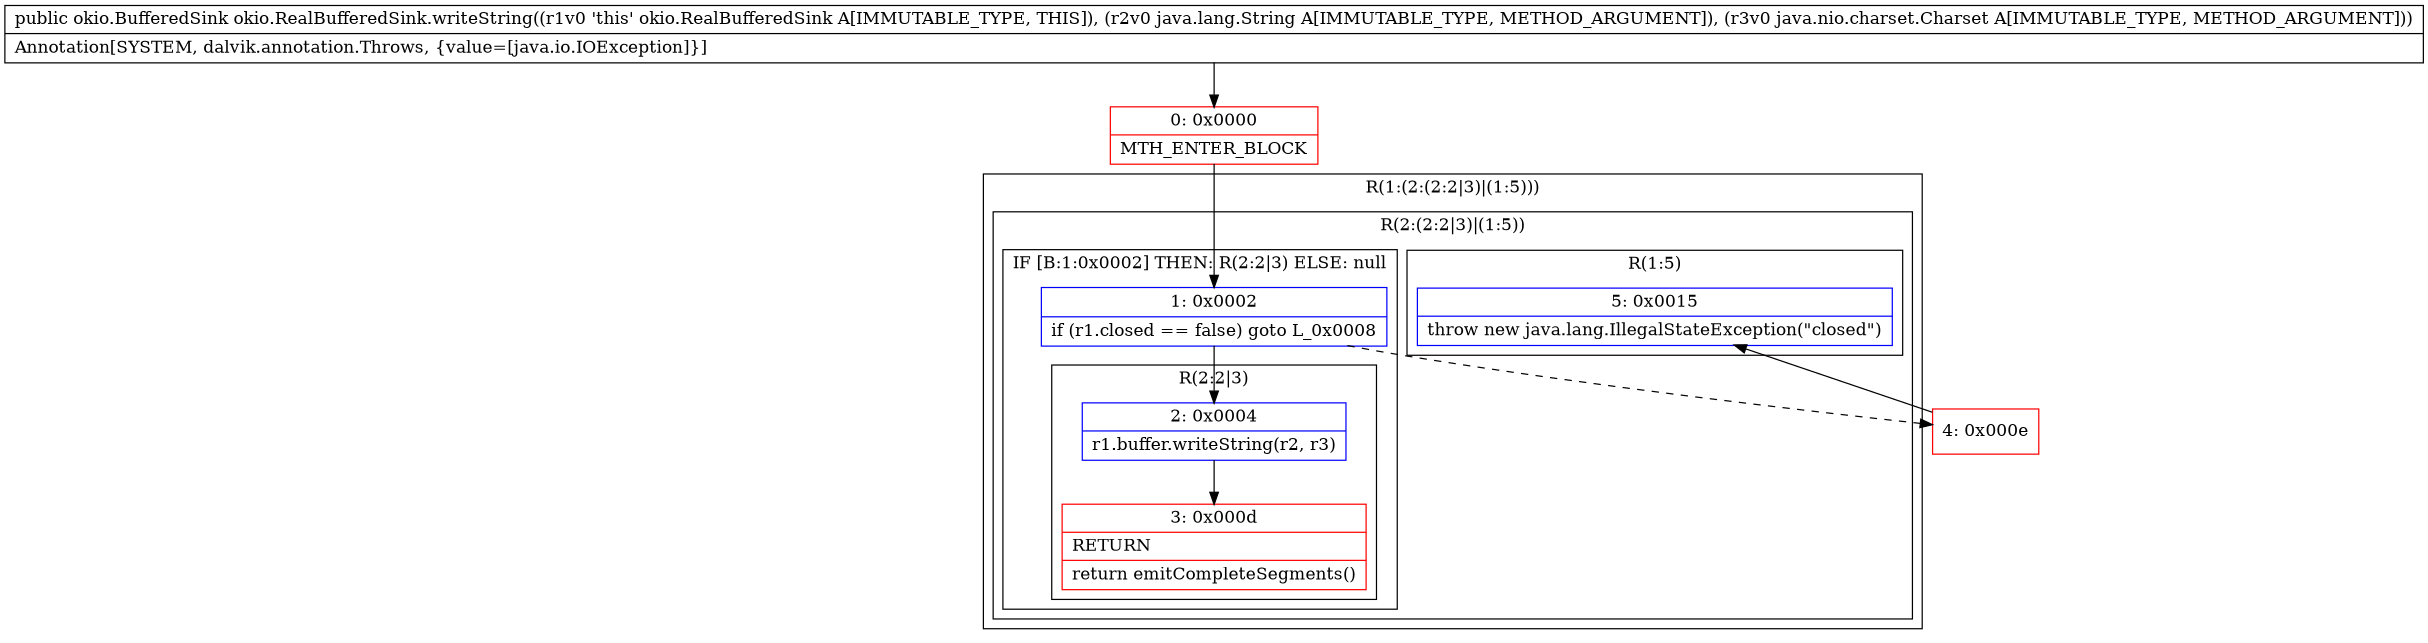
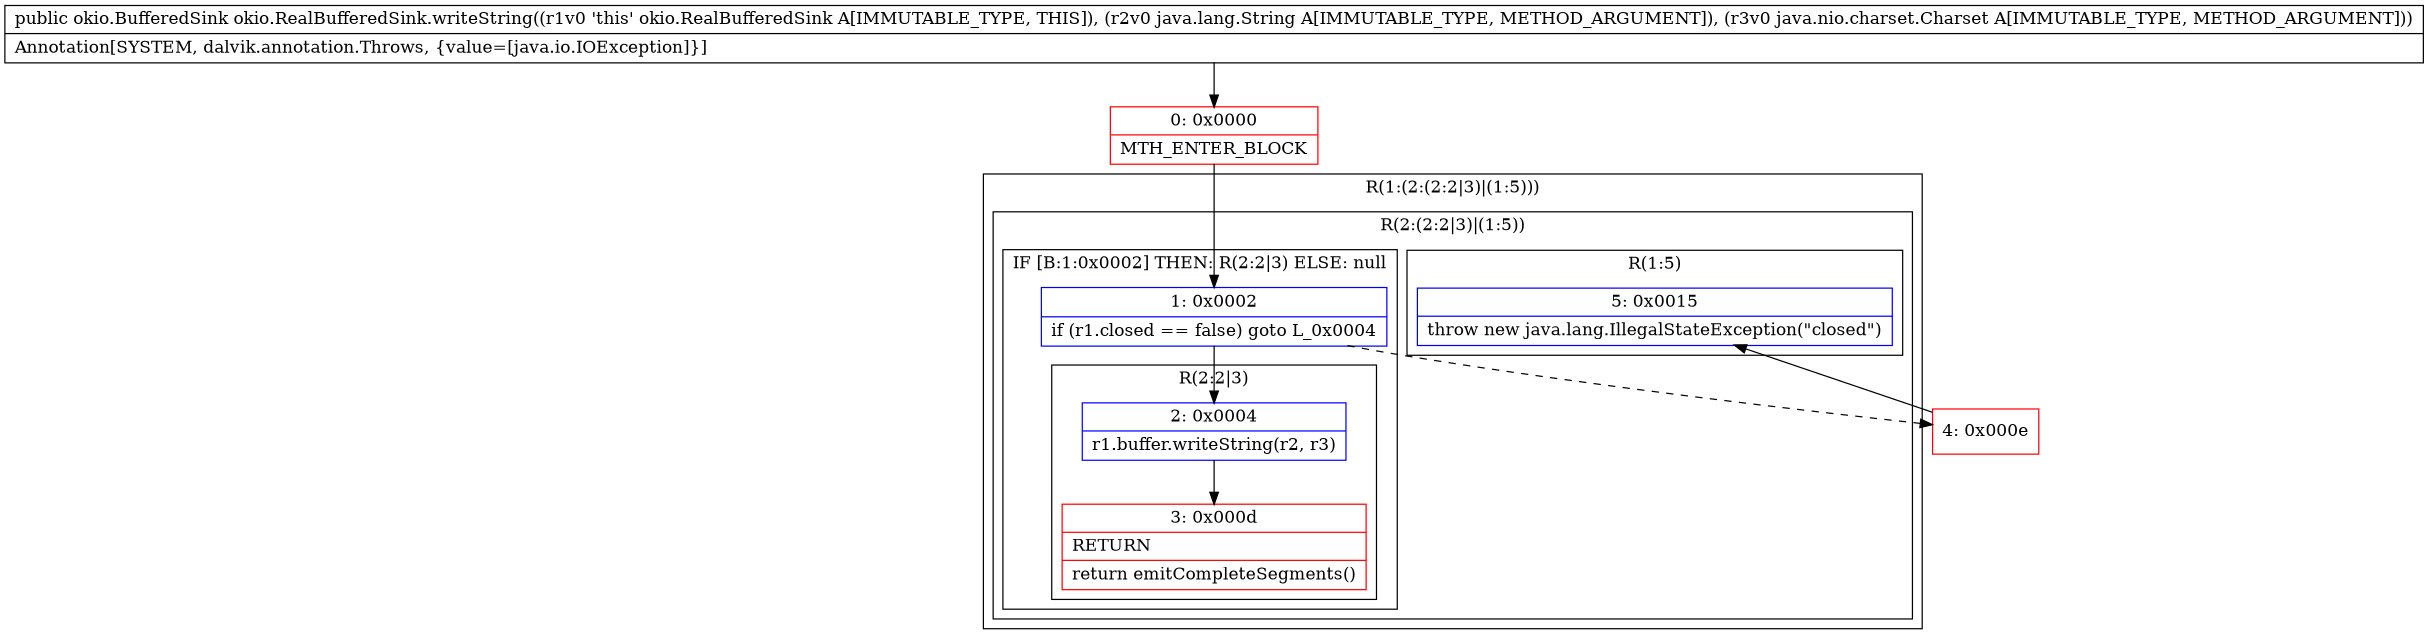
(1214, 331) -> (1214, 331)
